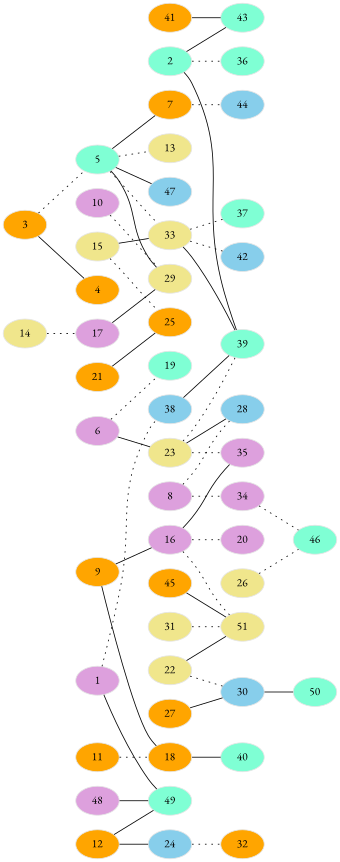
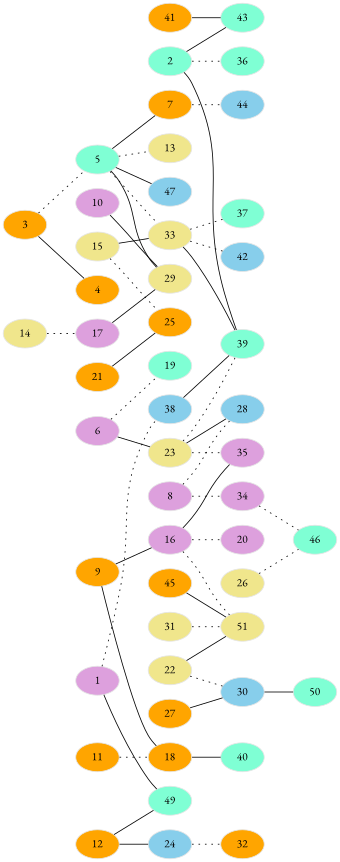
(129, 236) -> (129, 236)
(97, 801) -> none
